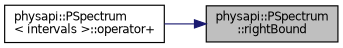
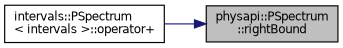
(84, 24) -> (84, 24)
